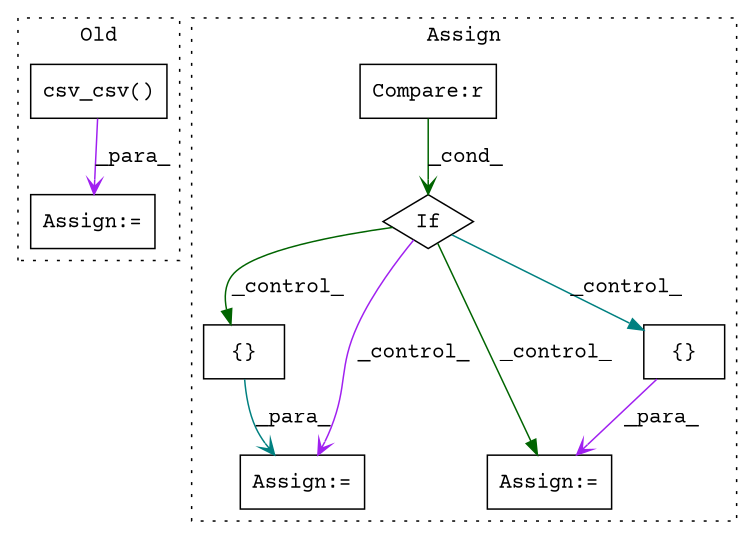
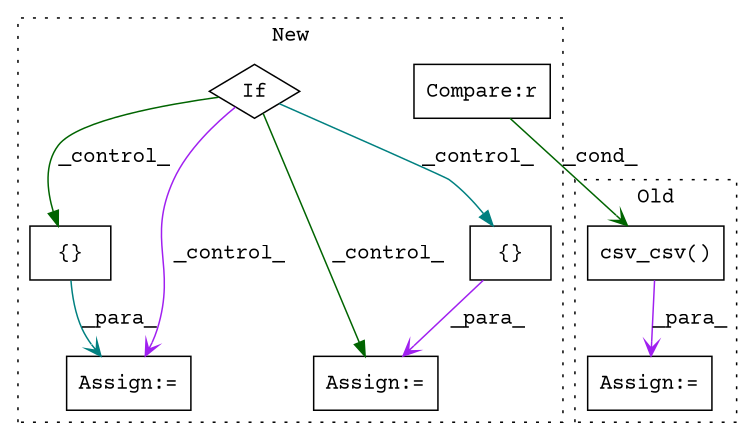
(464, 35) -> (290, 35)
(428, 149) -> (552, 157)
